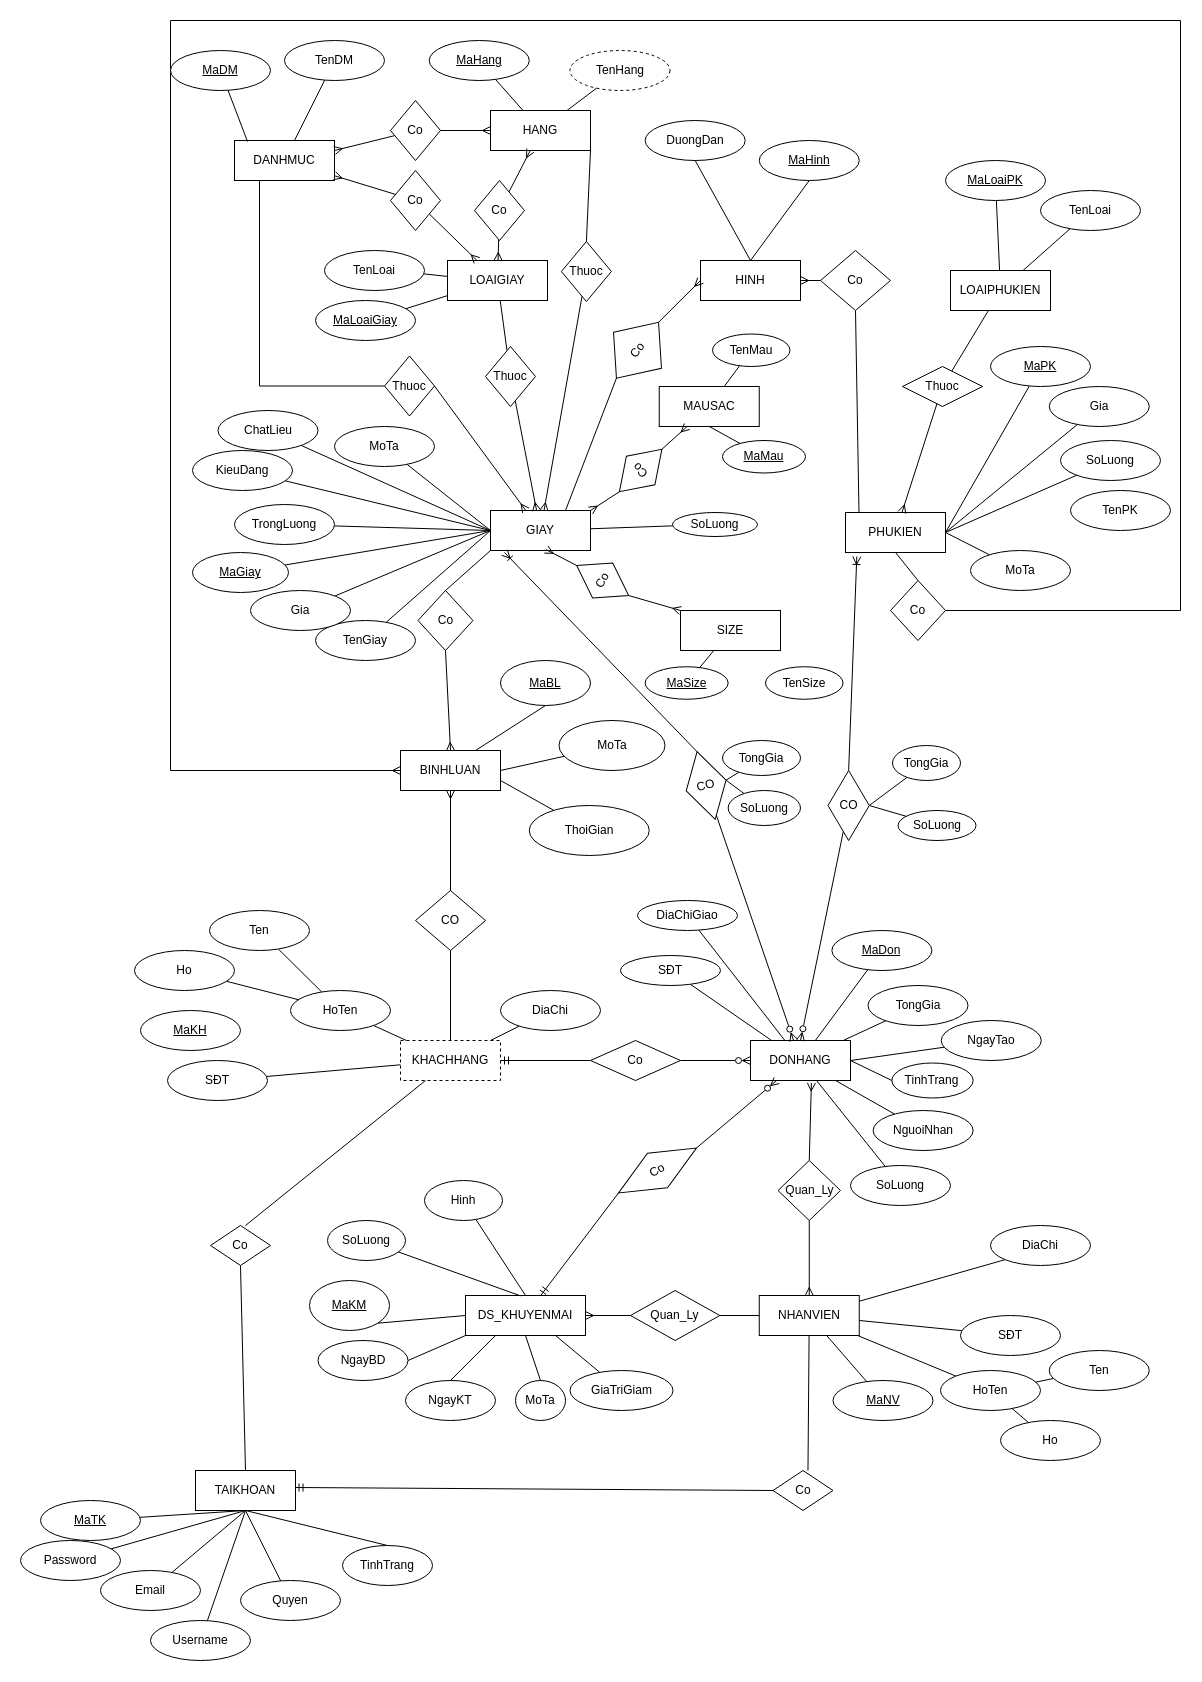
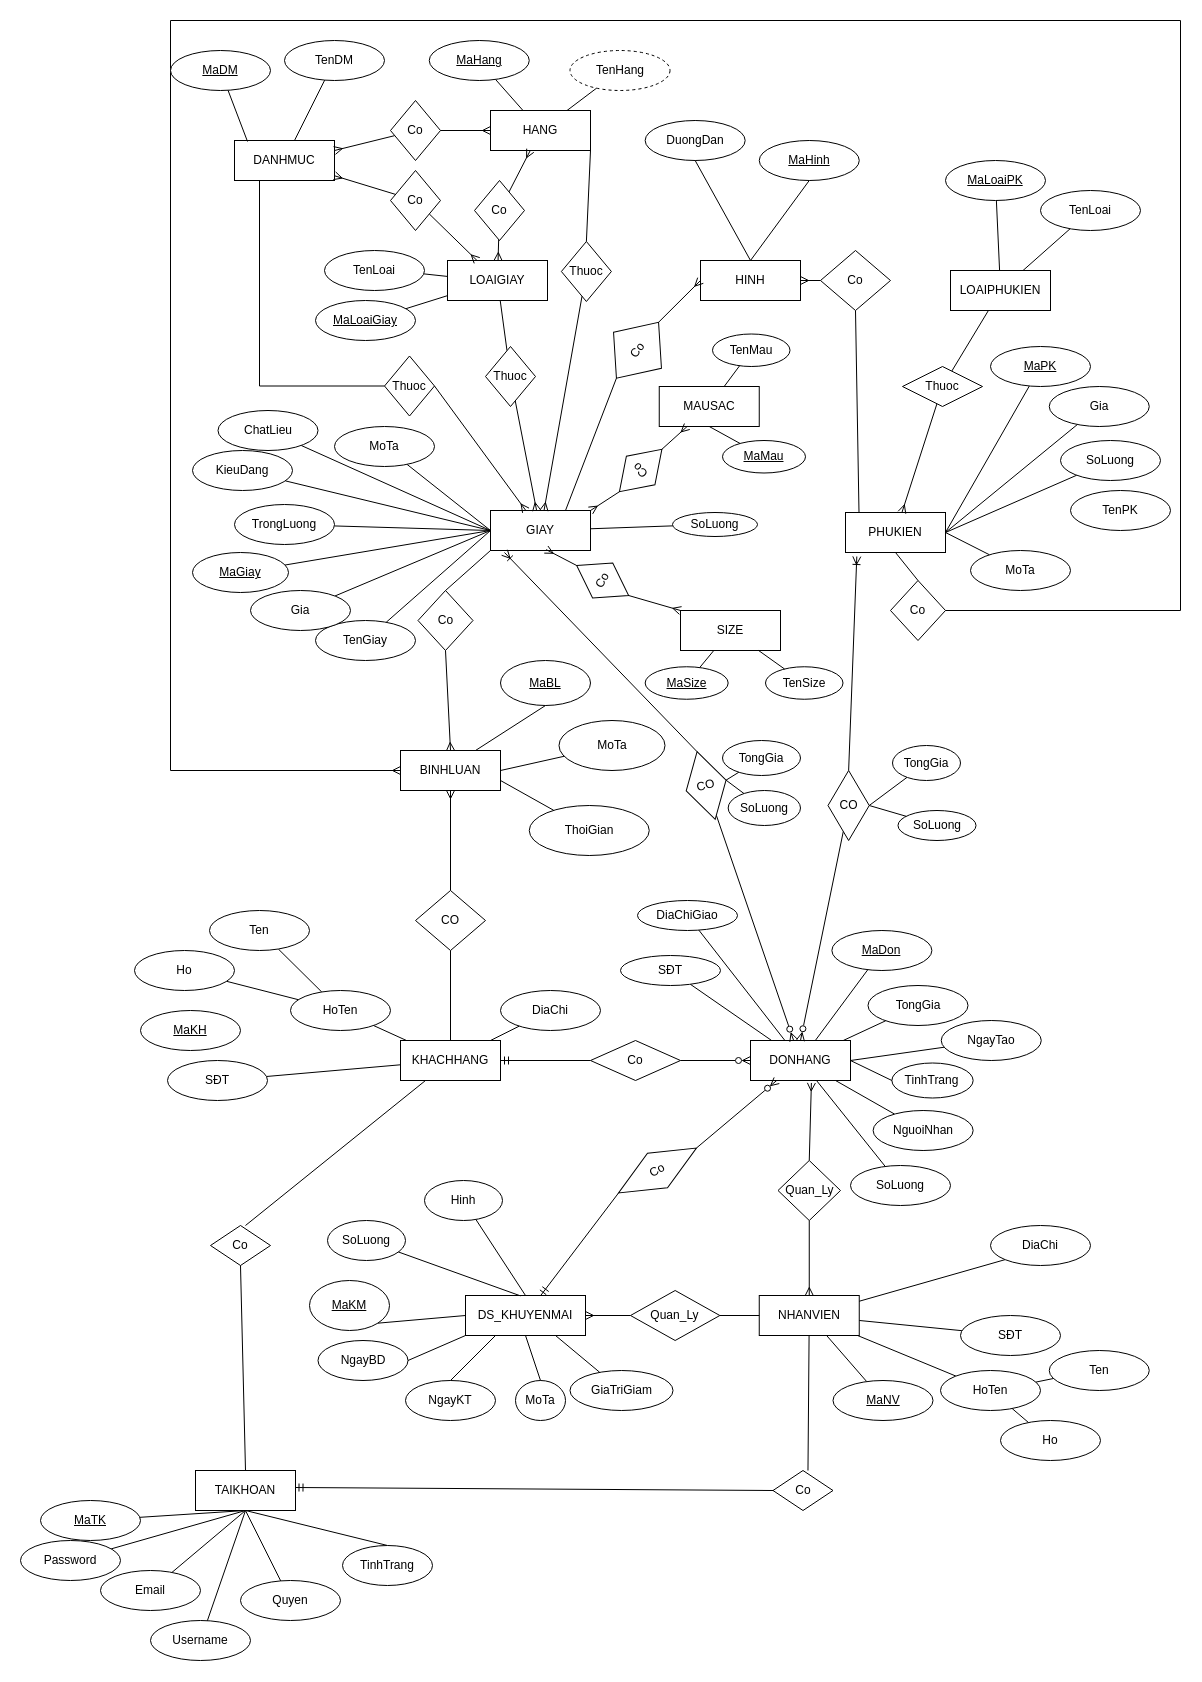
none -> (772, 660)
(451, 1061) -> (451, 1061)
